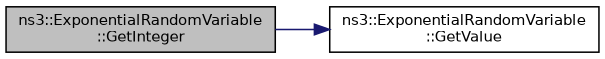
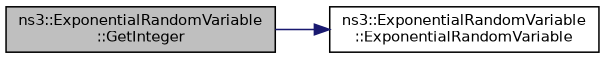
(464, 29) -> (464, 29)
